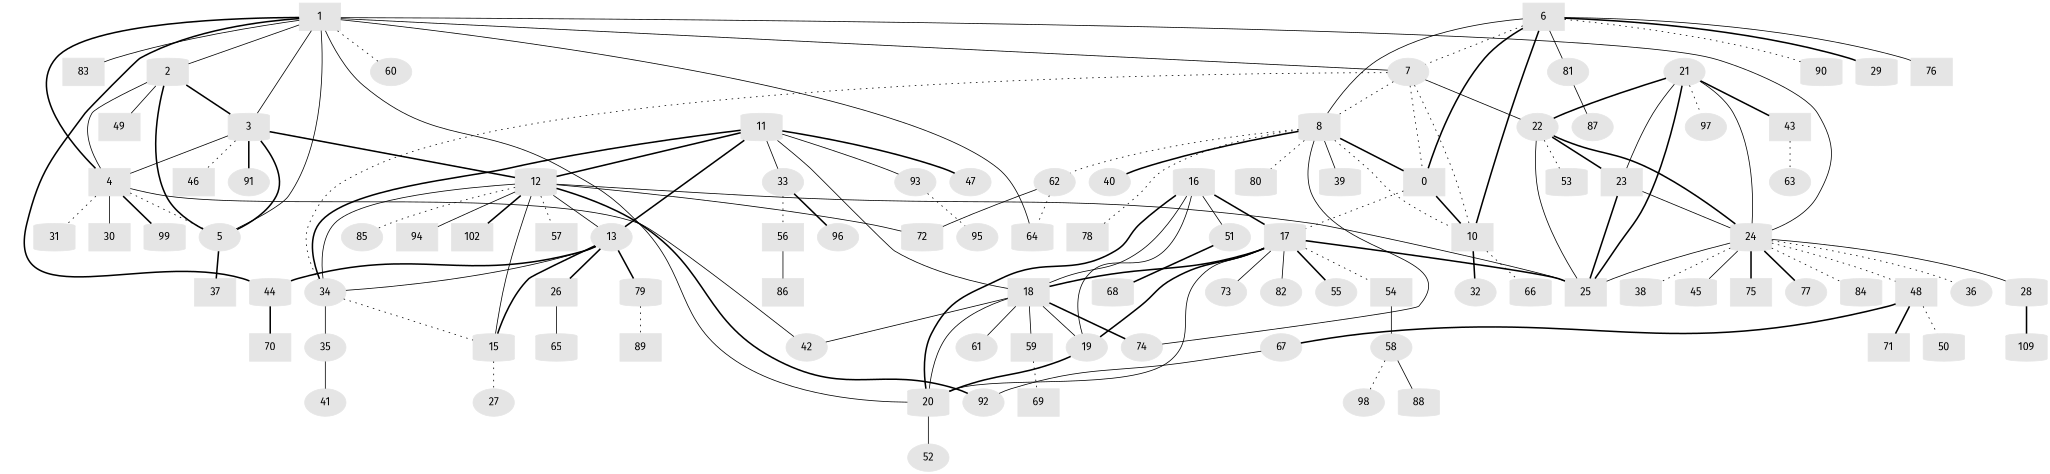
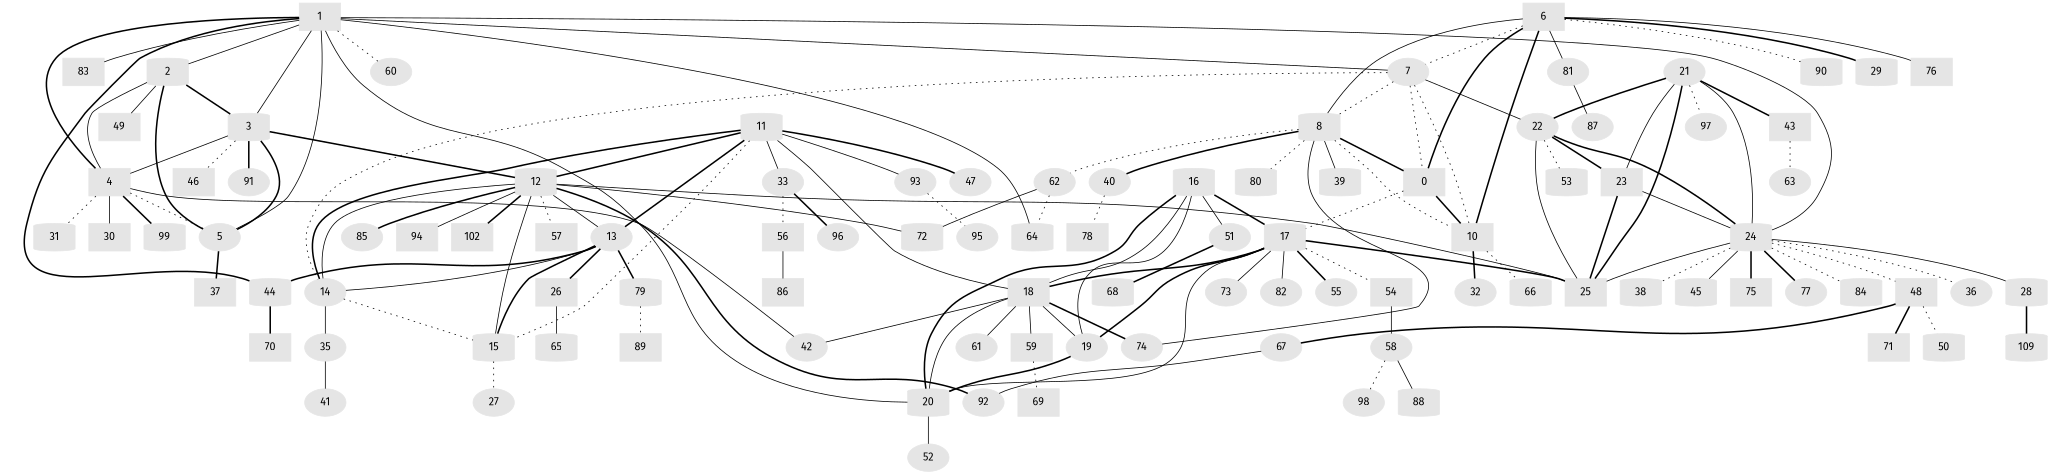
(1176, 163) -> (1099, 209)
(439, 207) -> (439, 207)
none -> (641, 251)
(325, 292) -> (325, 292)
